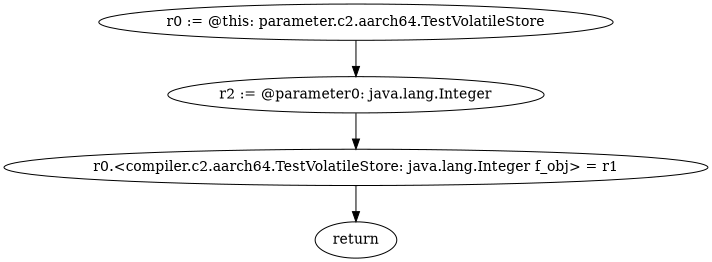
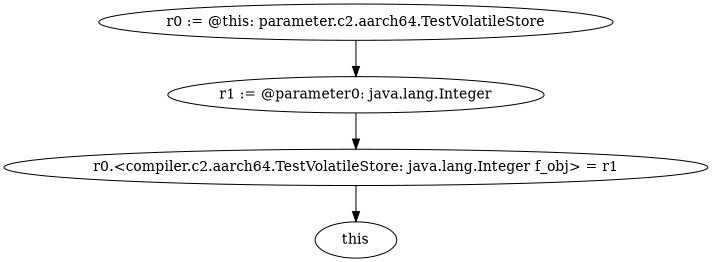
(356, 95) -> (356, 95)
(356, 240) -> (356, 240)
